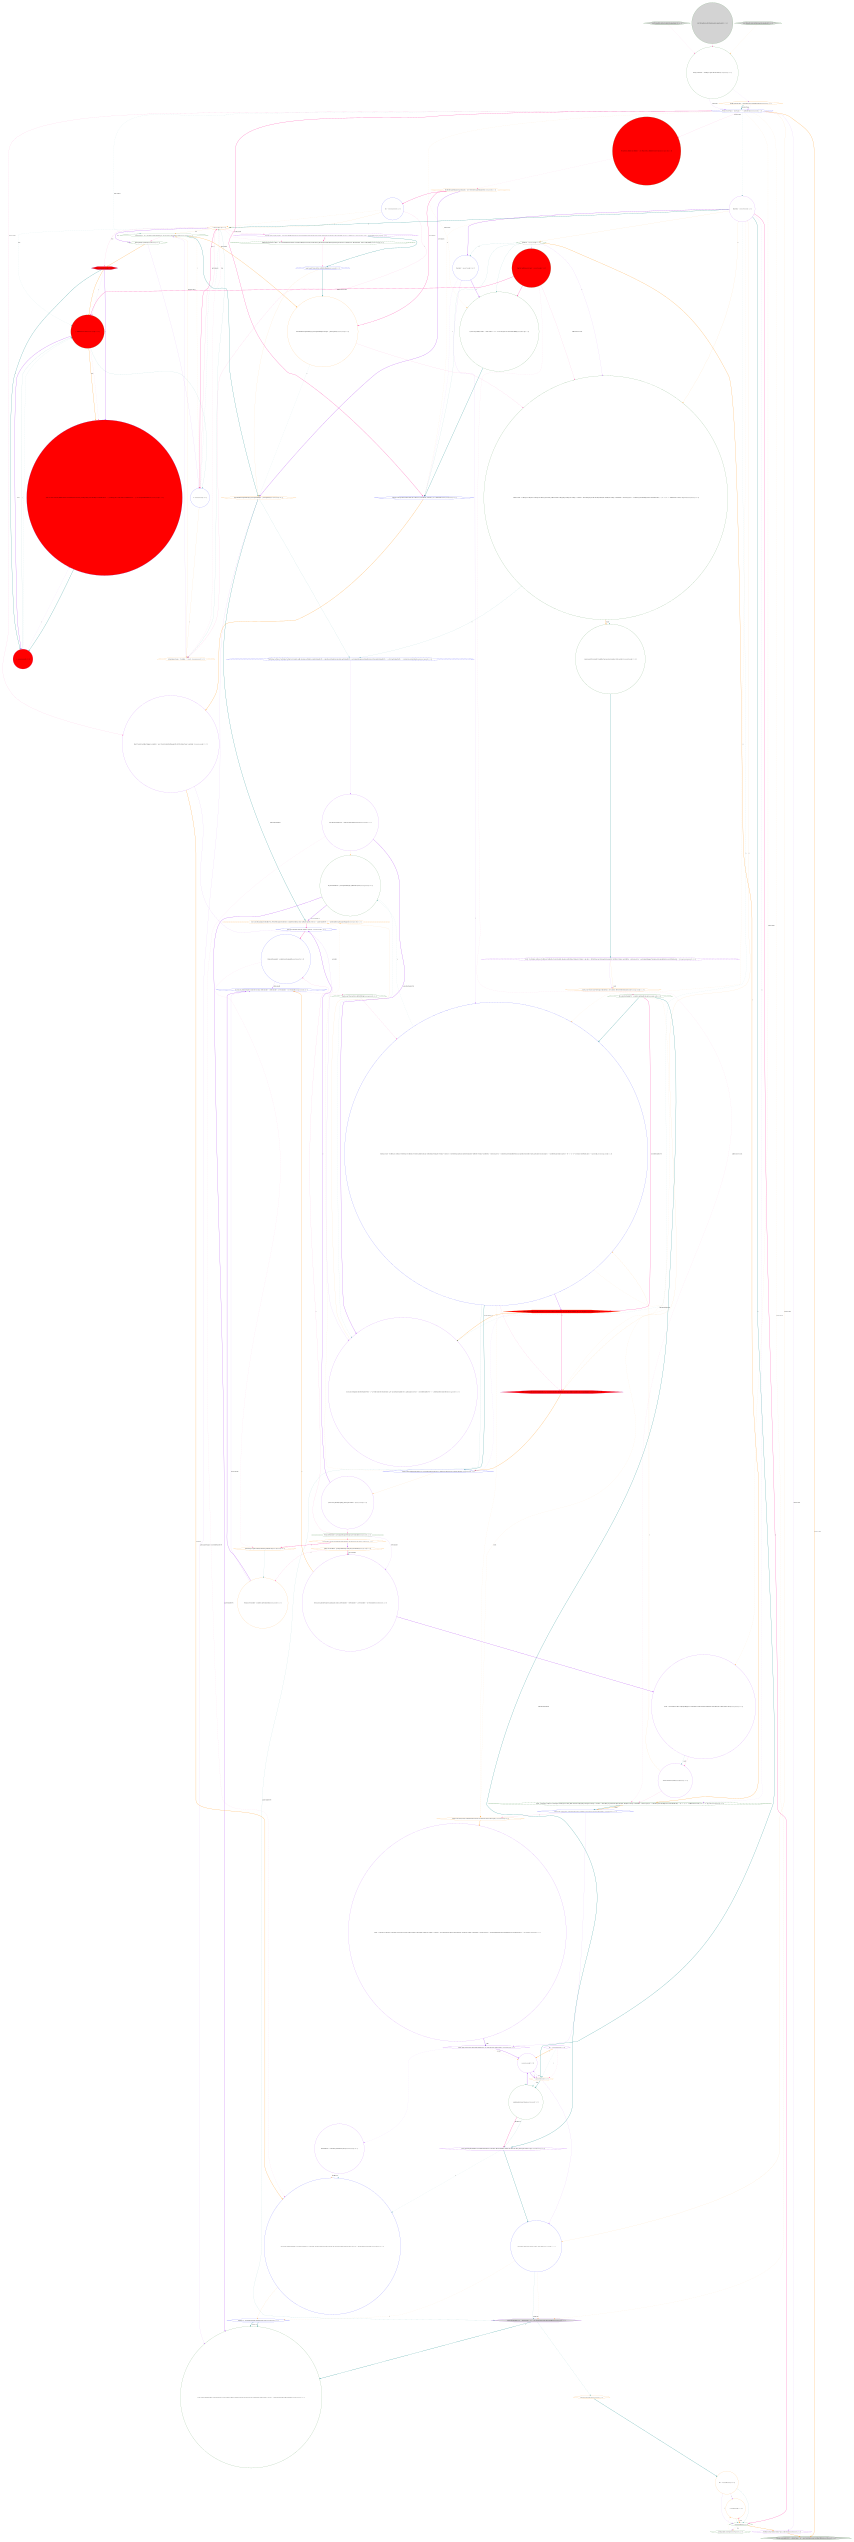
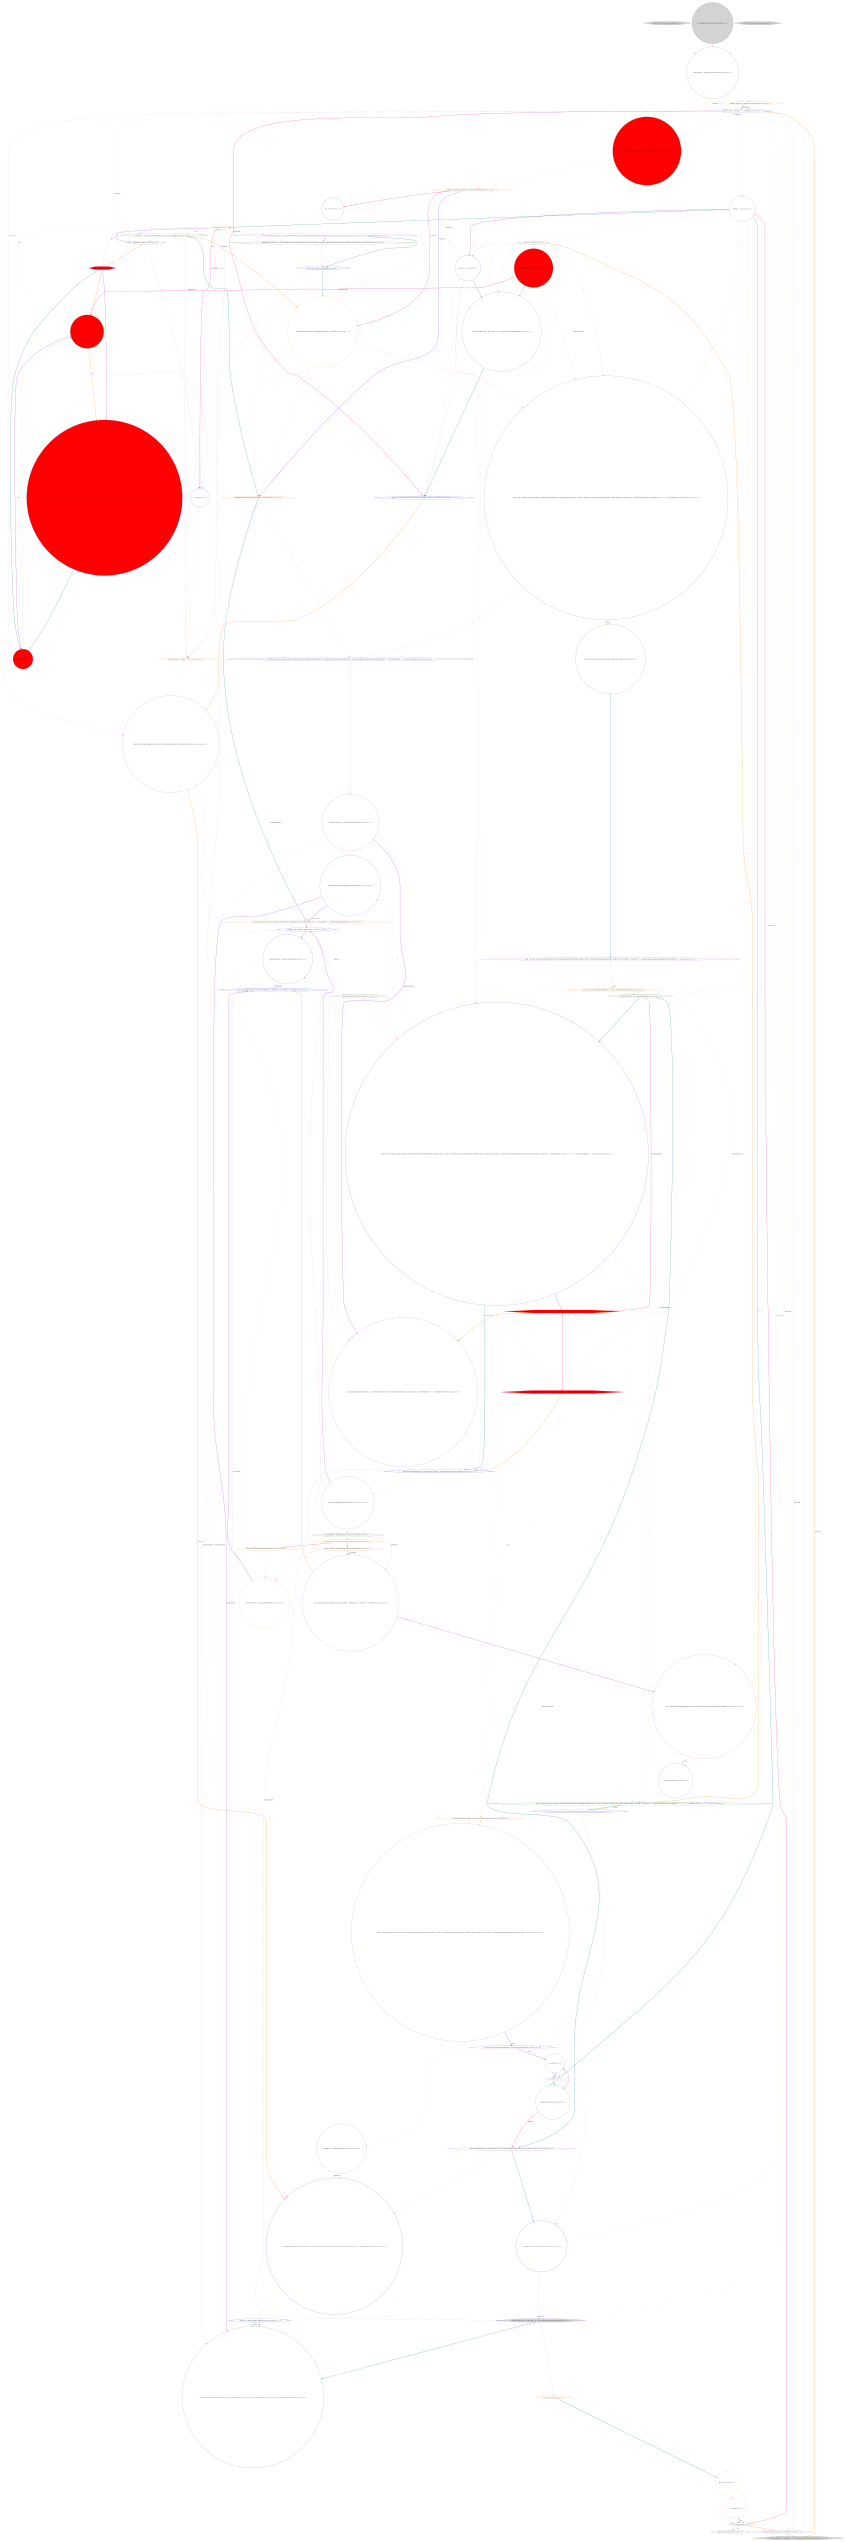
(557, 2047) -> none
